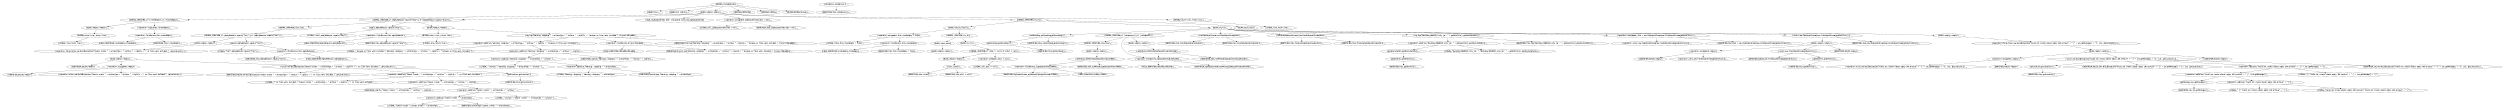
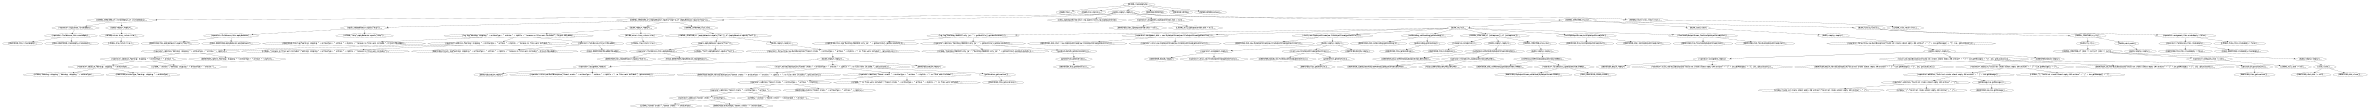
(1126, 52) -> (1480, 40)
